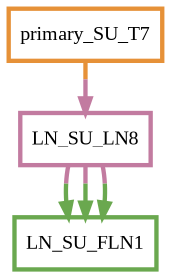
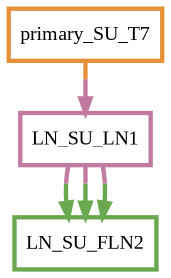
(85, 139) -> (85, 139)
(85, 243) -> (85, 243)
